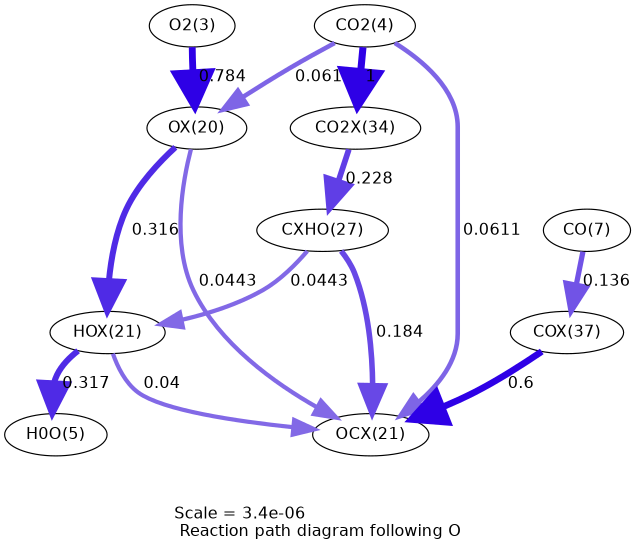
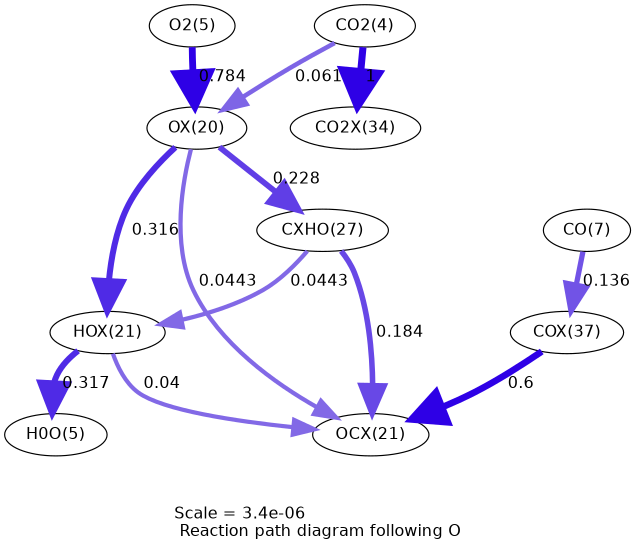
(192, 26) -> (192, 26)
(344, 166) -> (248, 170)
(458, 216) -> none
